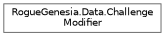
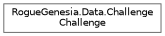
(82, 18) -> (82, 18)
